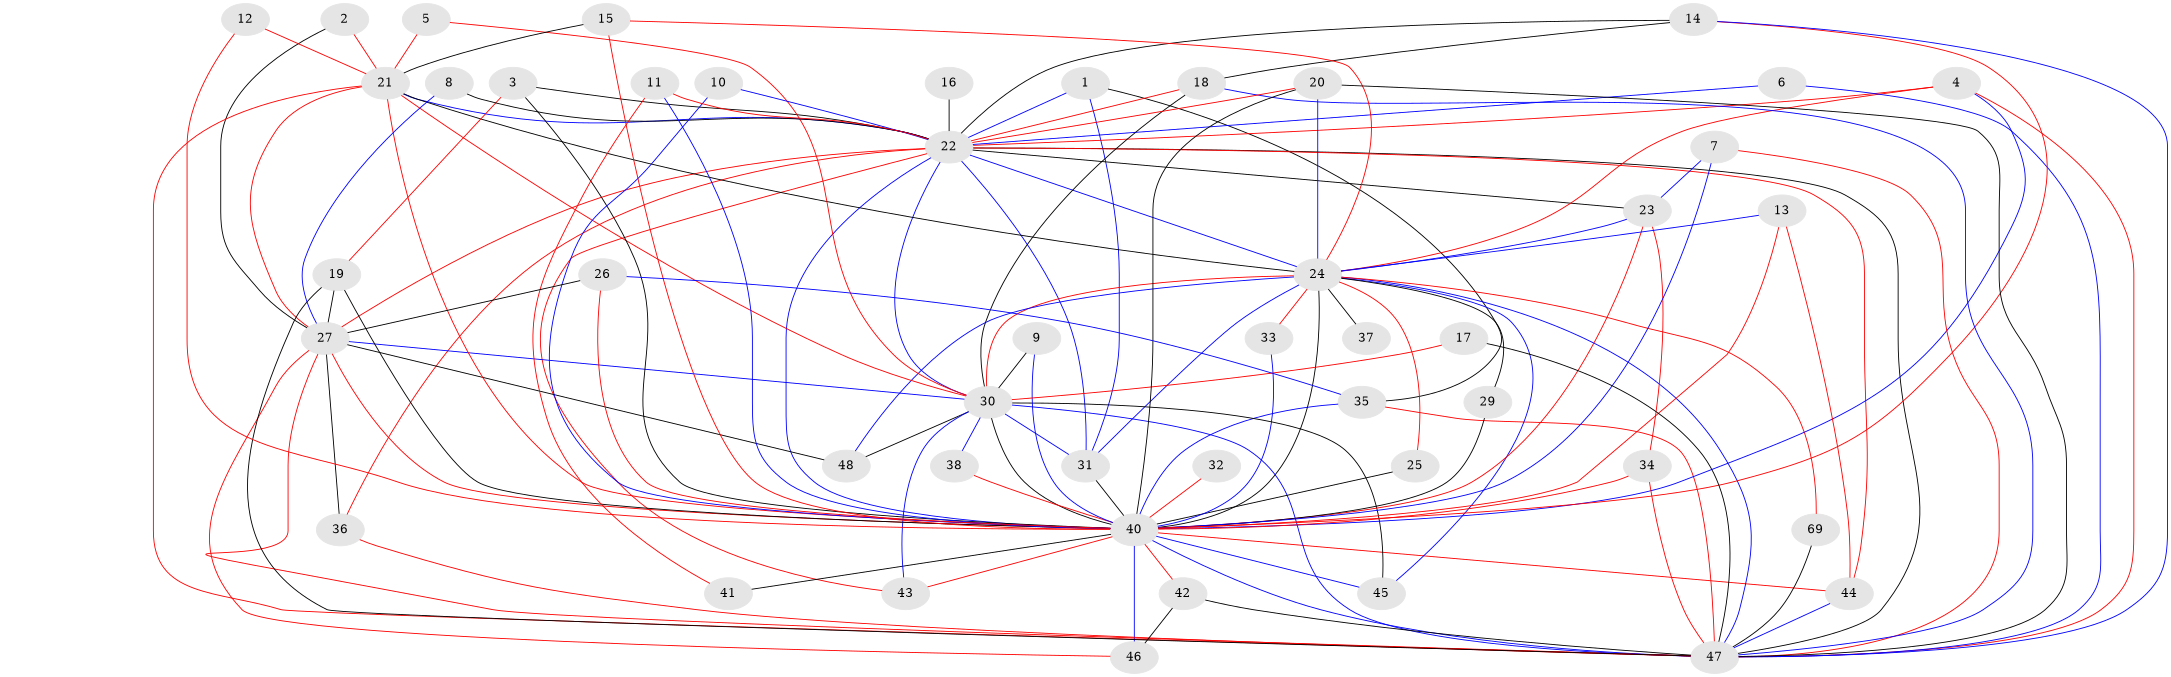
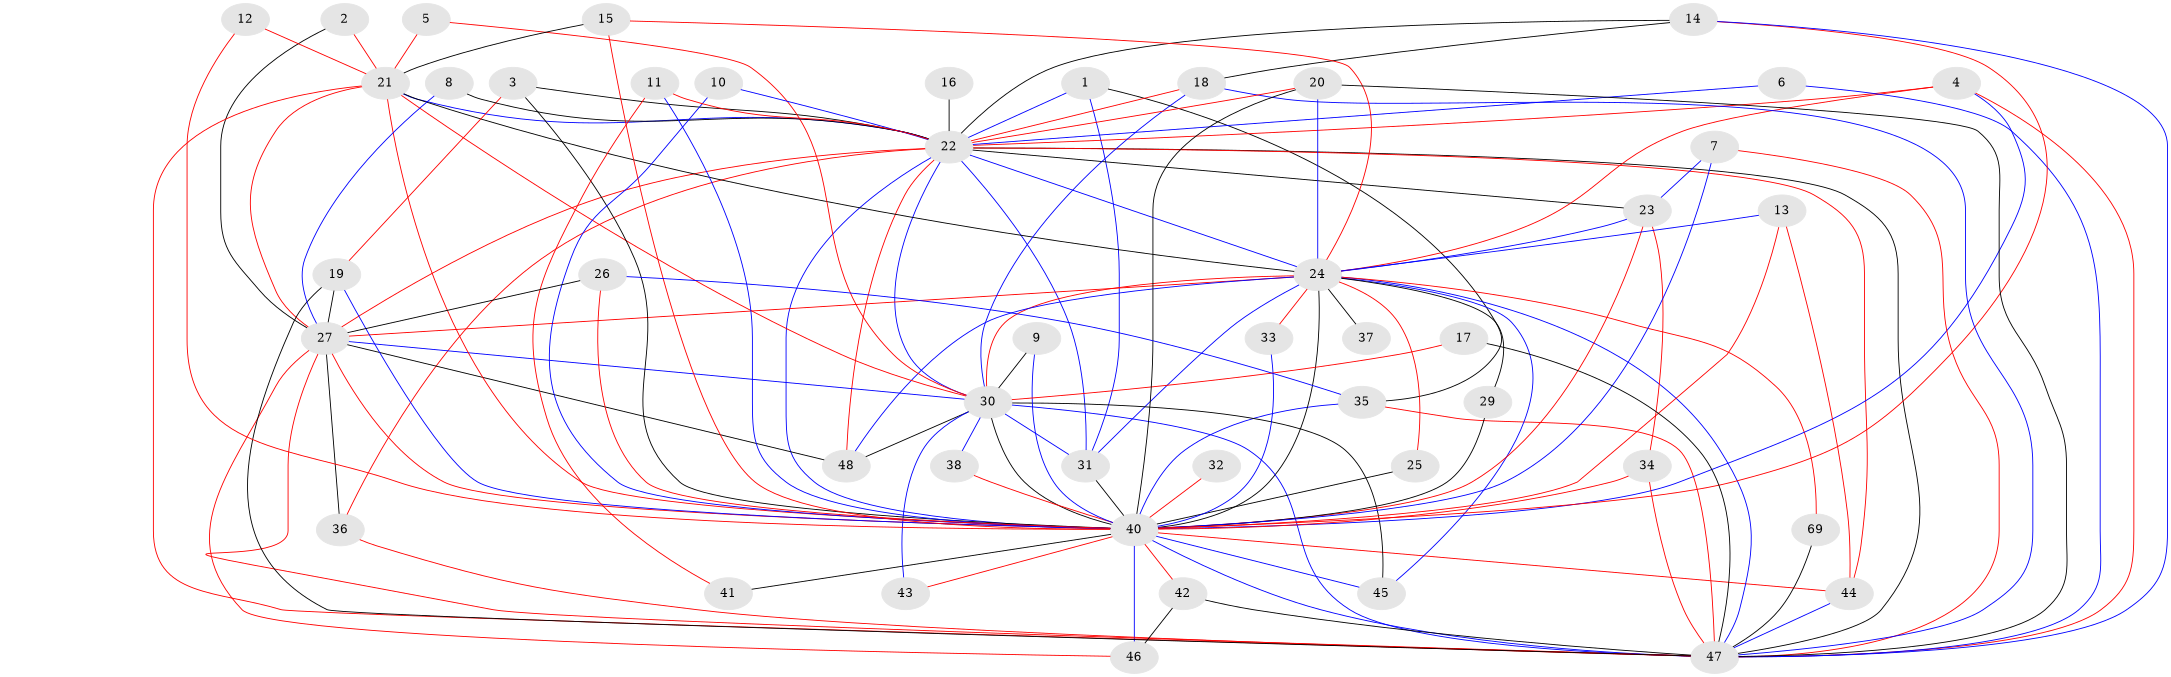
(1047, 219) -> (1047, 219)
none -> (821, 307)
(541, 338) -> (870, 290)
(503, 489) -> (503, 489)
